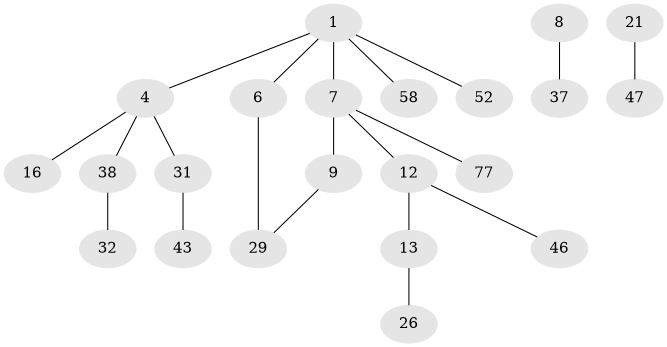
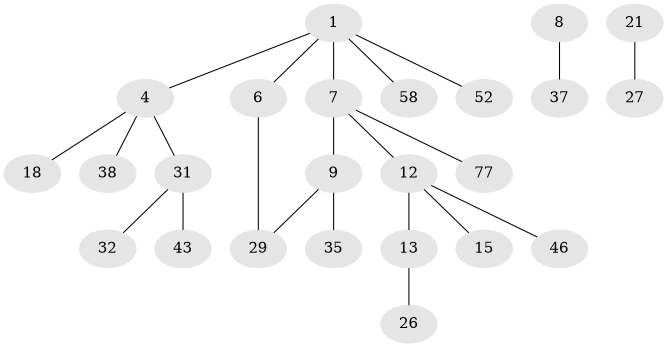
(635, 98) -> (635, 98)
(32, 174) -> (32, 174)
(108, 211) -> (145, 211)
none -> (334, 249)
none -> (484, 249)
